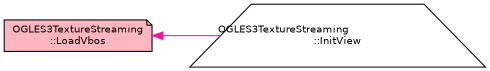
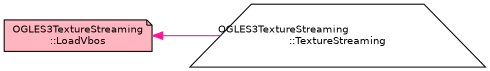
(338, 36) -> (338, 36)
